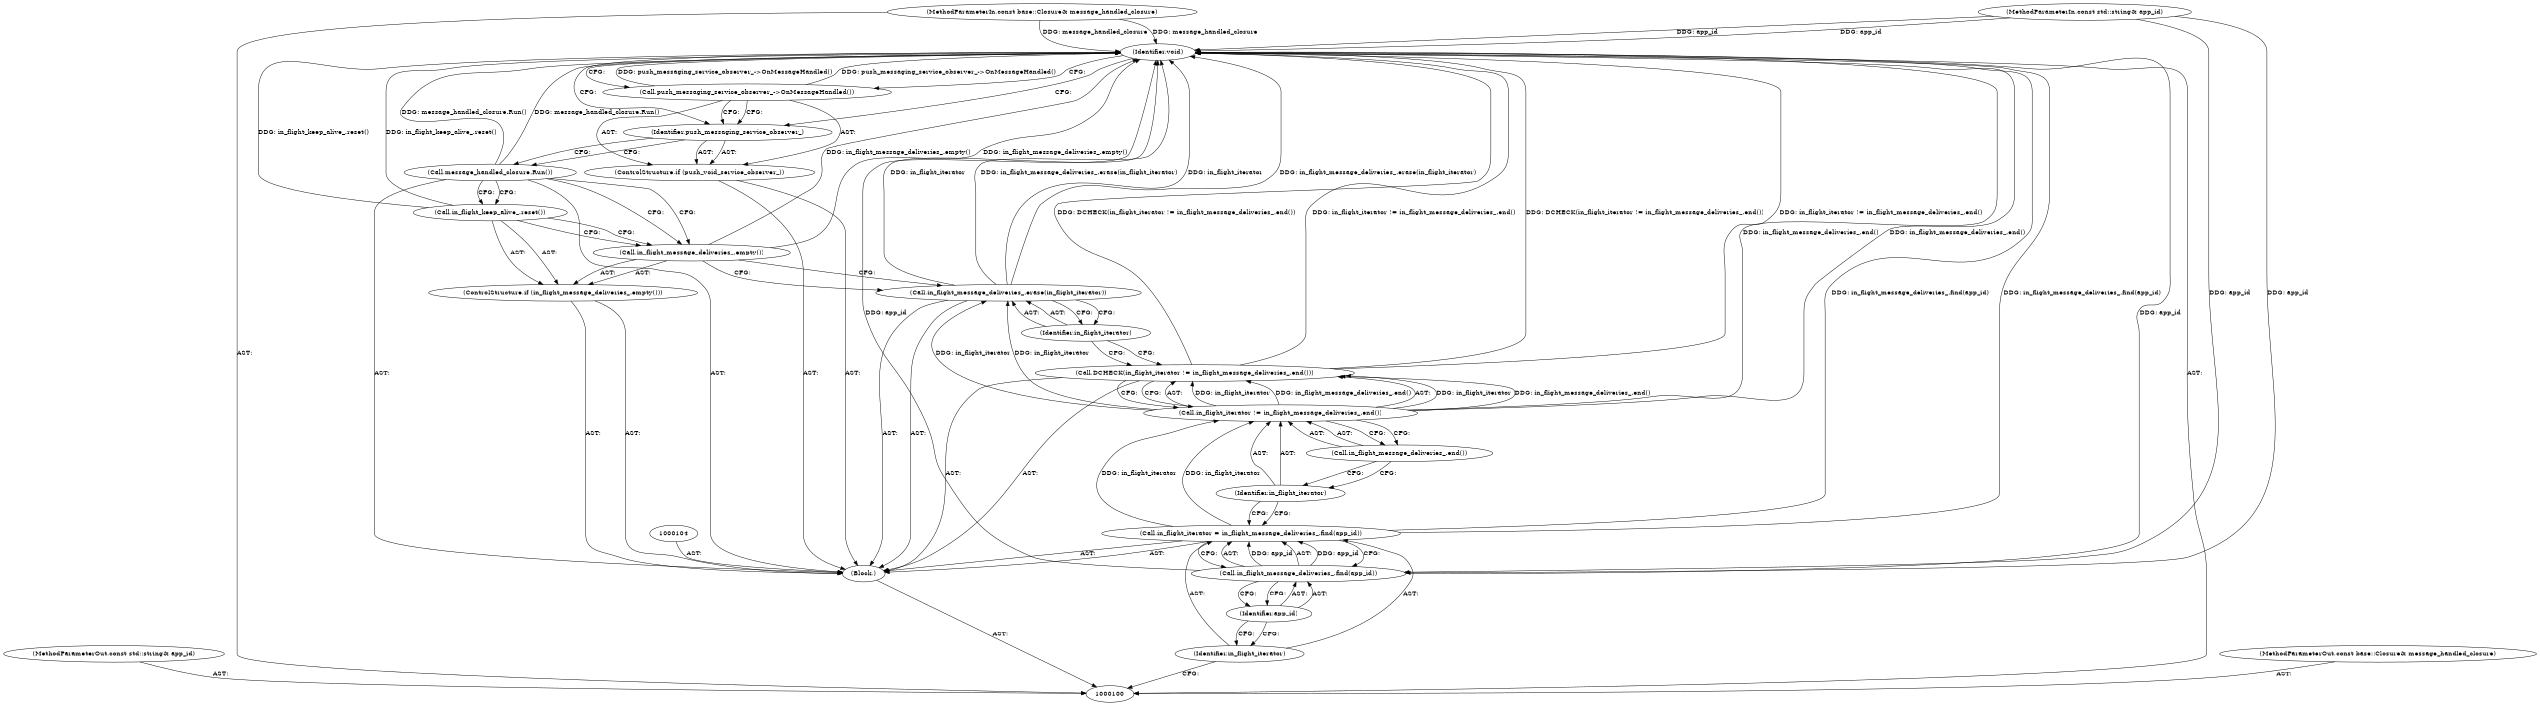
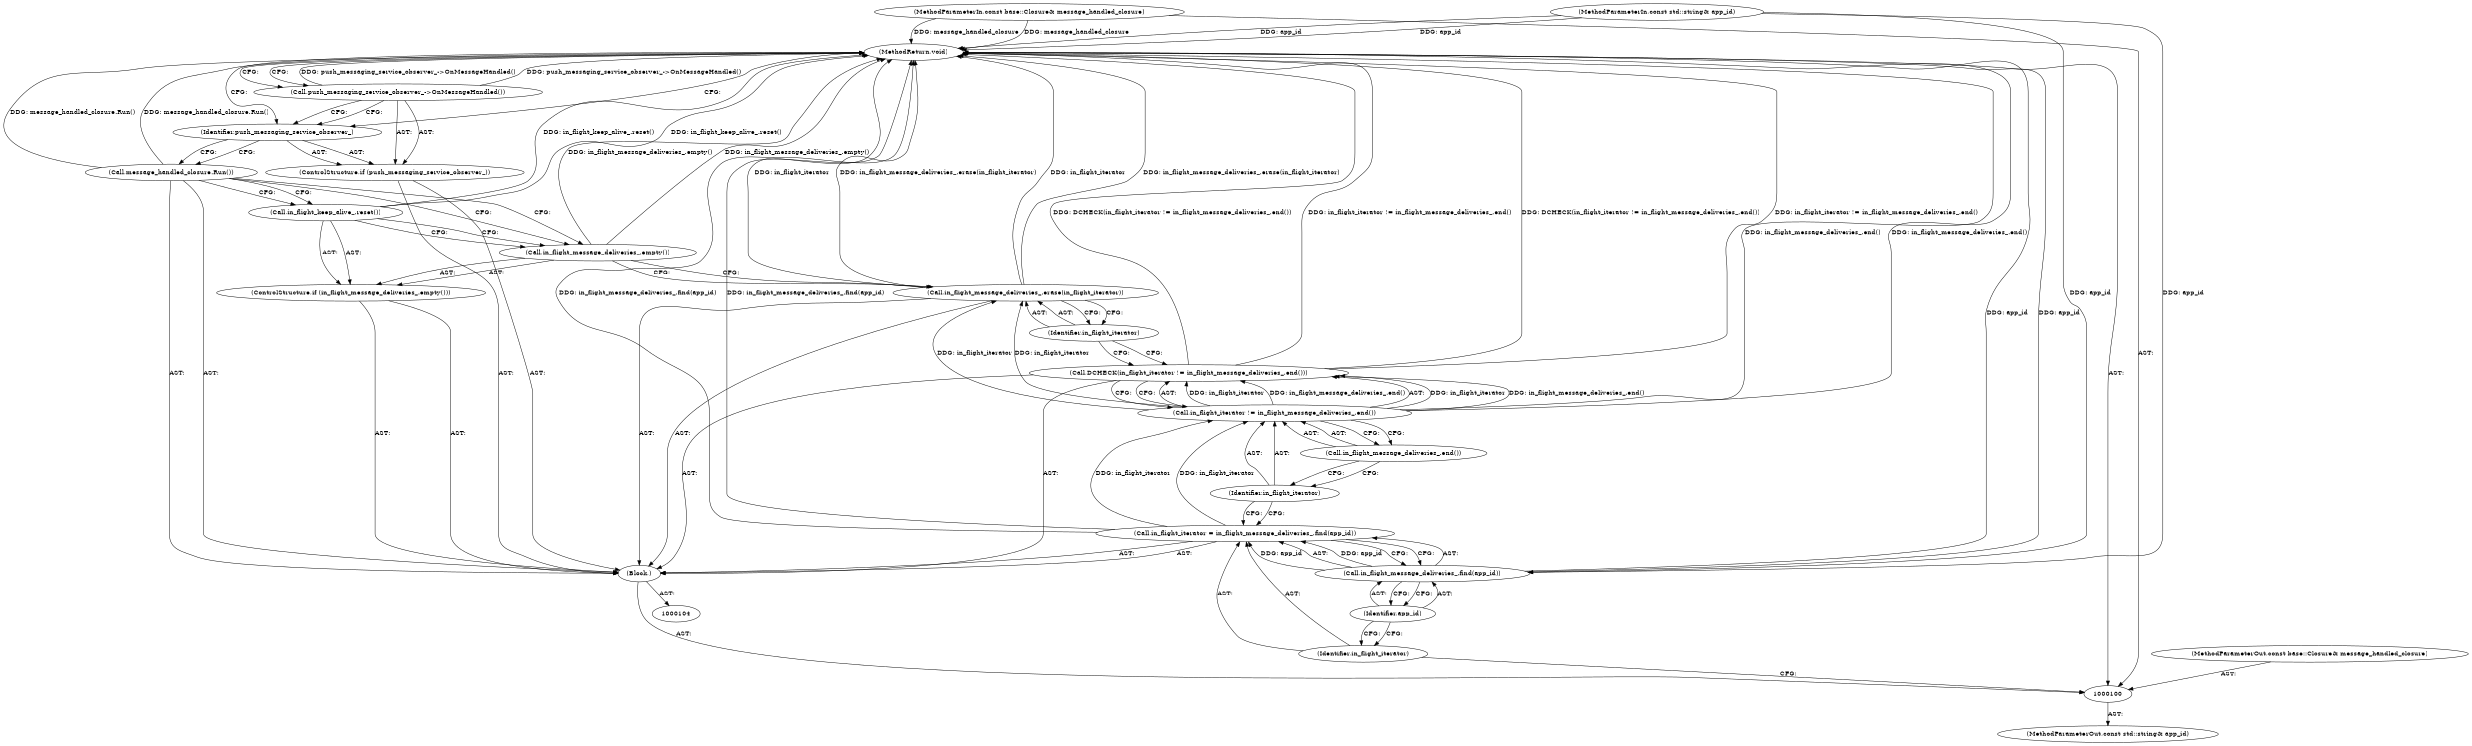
(1158, 52) -> (914, 52)
(700, 172) -> (395, 172)
(752, 567) -> (656, 592)
(610, 689) -> (2108, 712)
